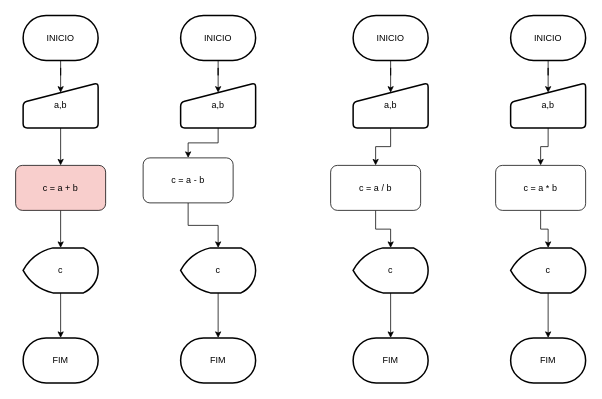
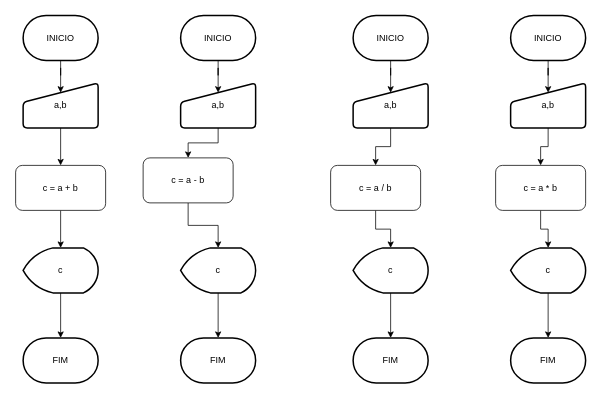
(60, 188) -> (60, 188)
